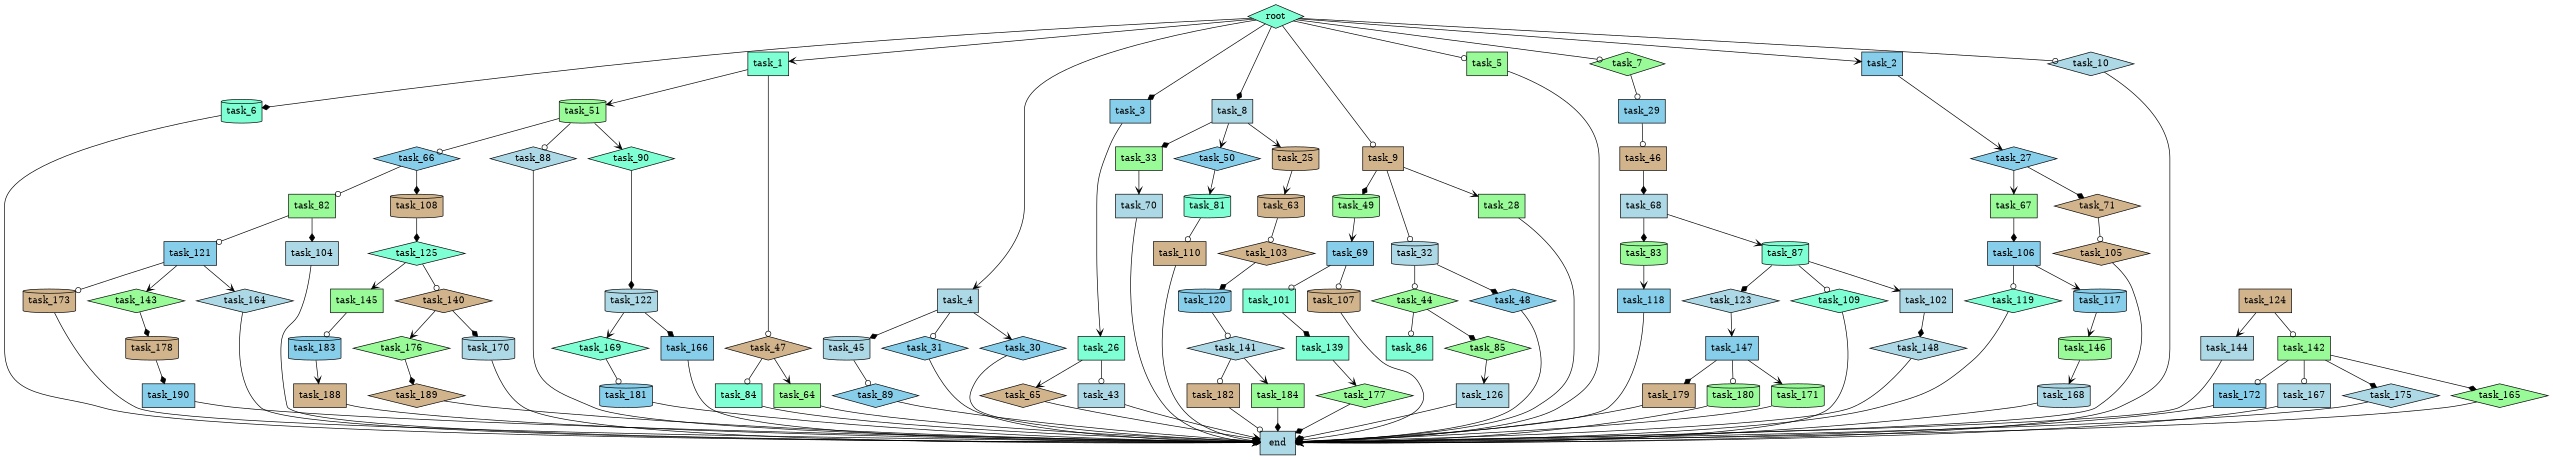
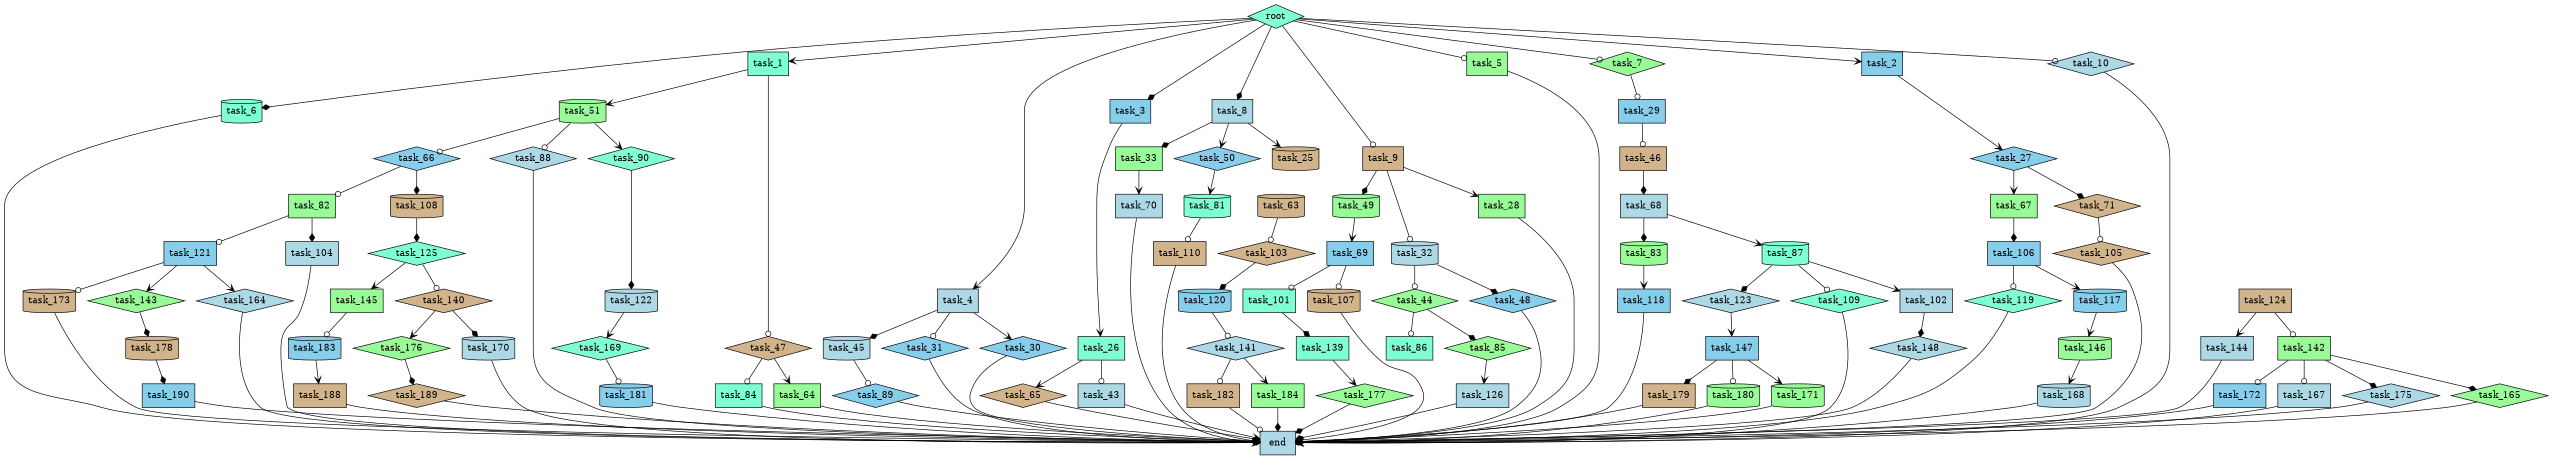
(1289, 179) -> none
(687, 348) -> none
